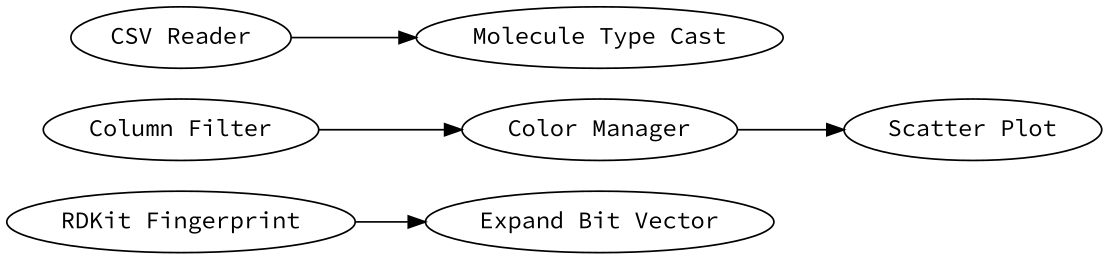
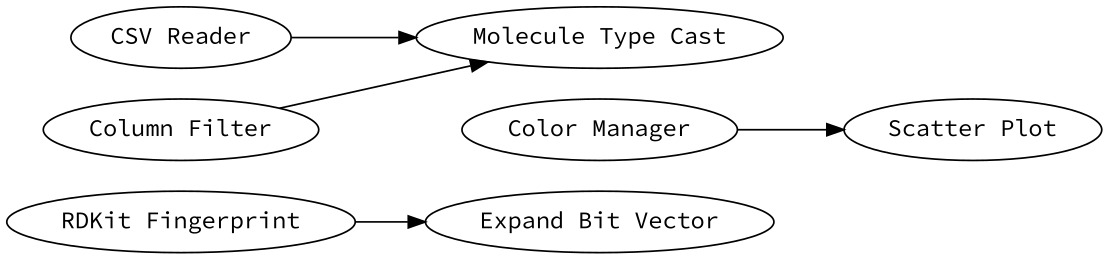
(381, 130) -> (375, 87)
